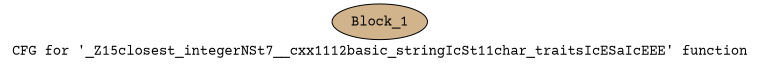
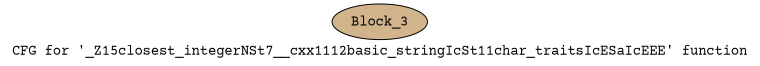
(380, 22) -> (380, 22)
